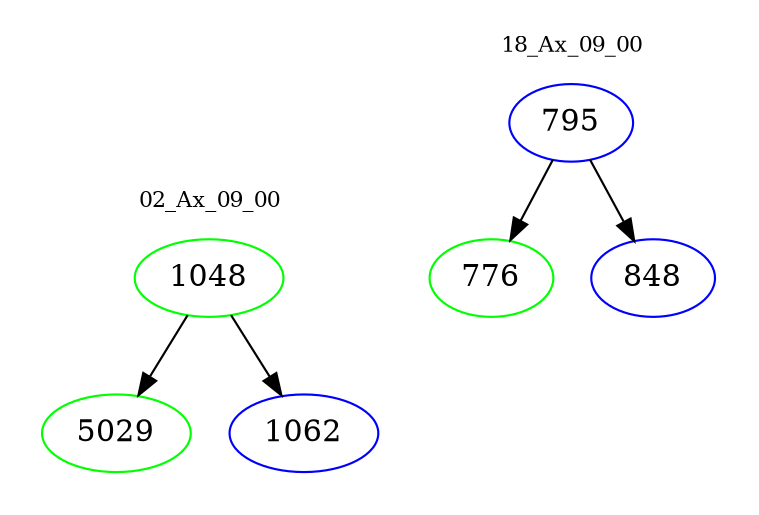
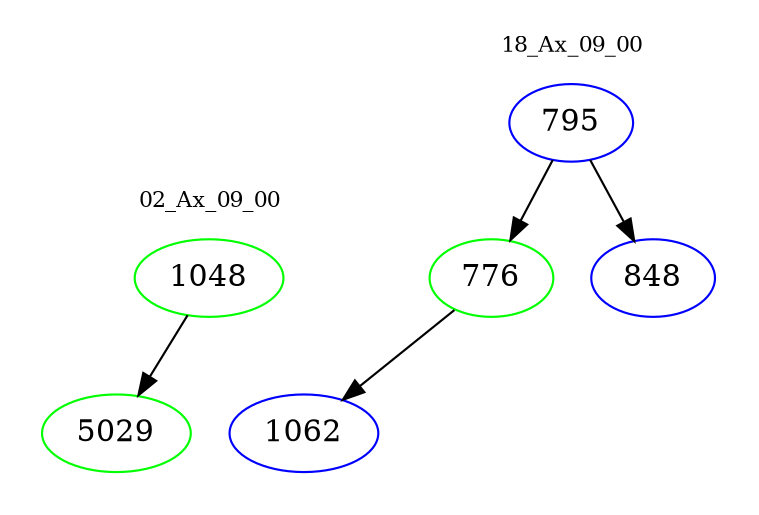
(250, 346) -> (407, 348)
